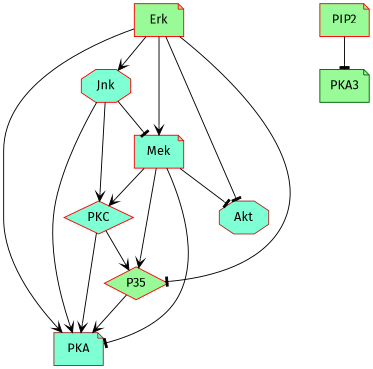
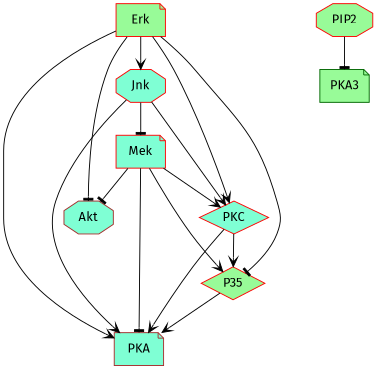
(345, 20) -> (345, 20)
(159, 81) -> (195, 113)
